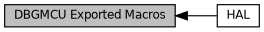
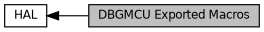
(202, 16) -> (74, 16)
